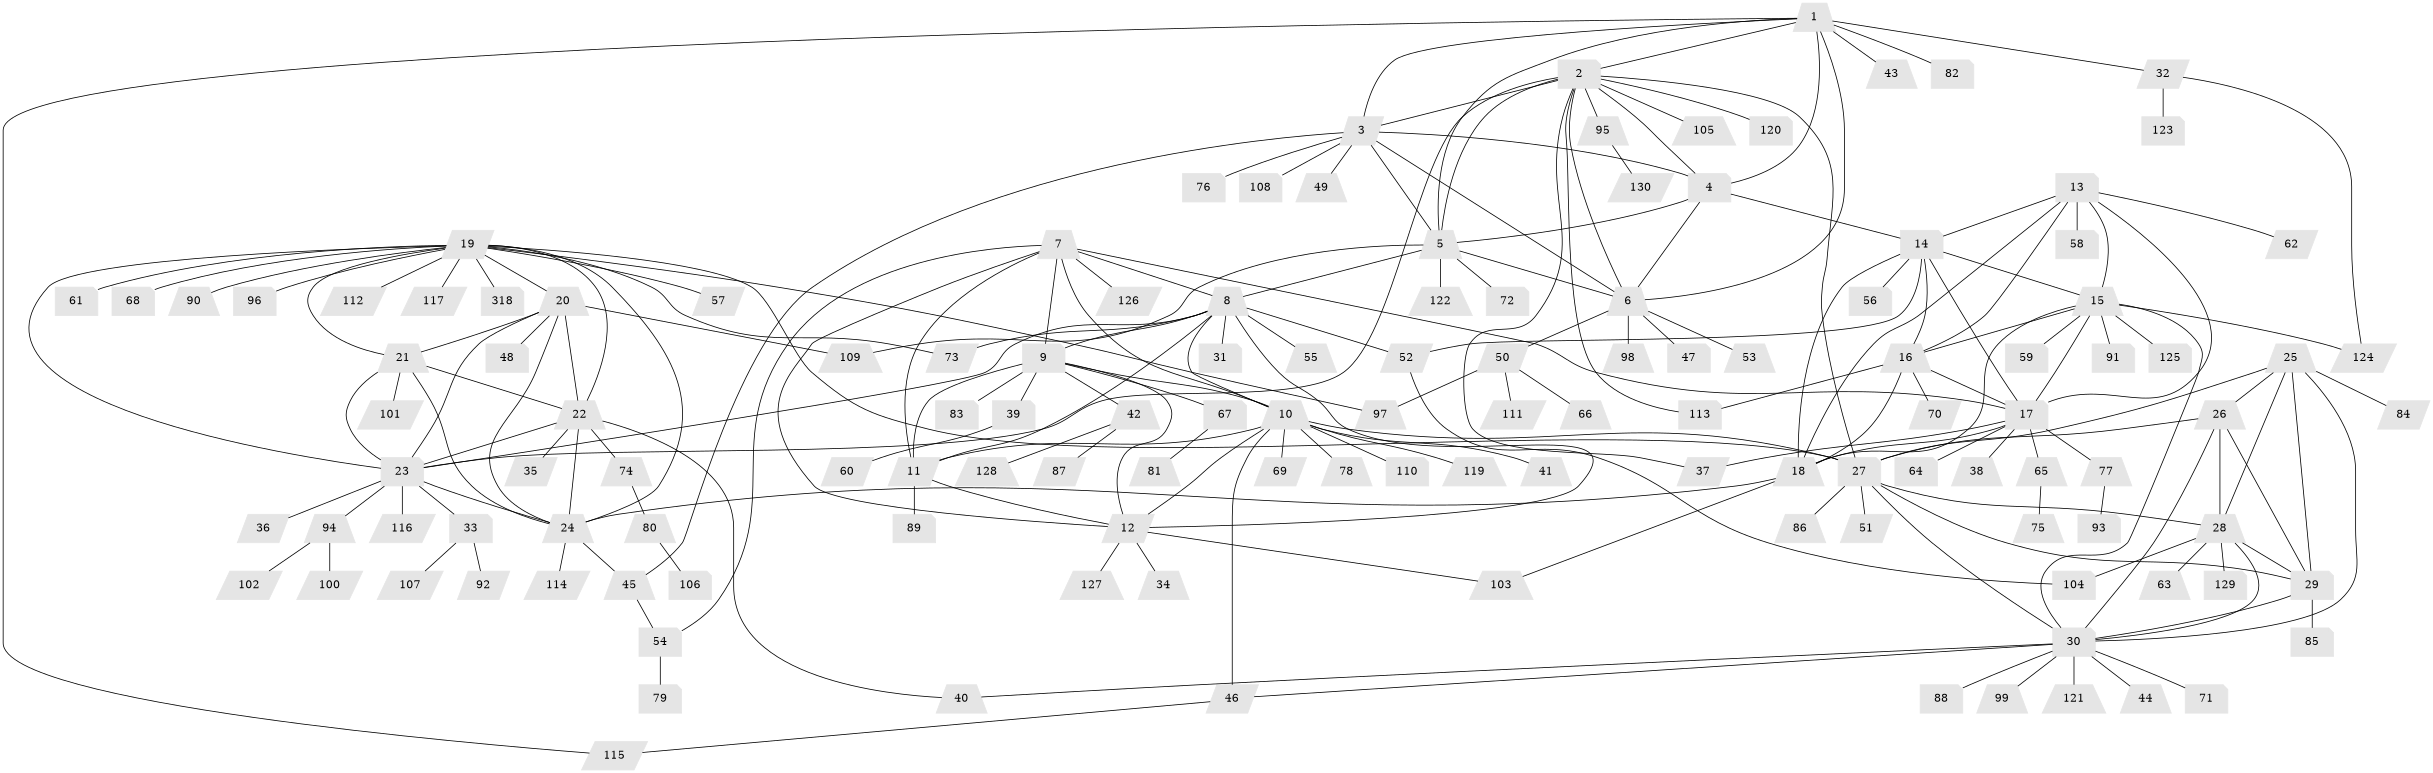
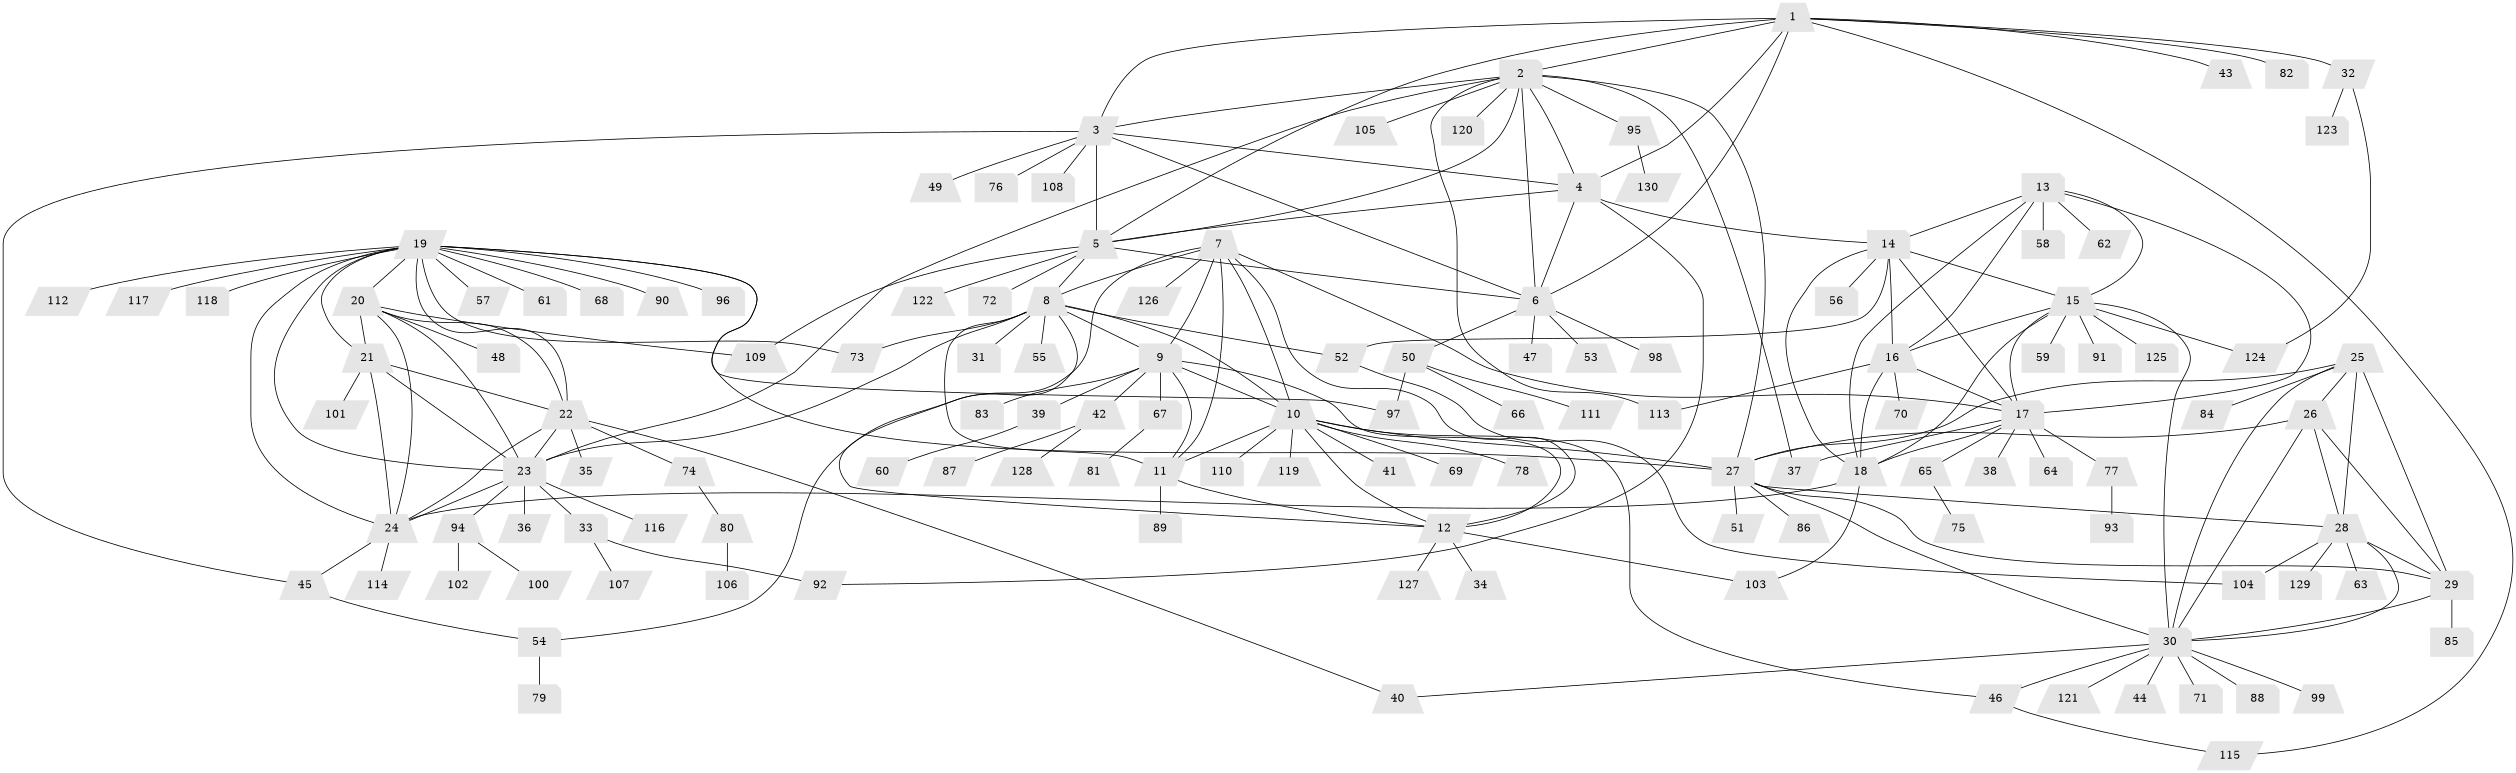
(503, 301) -> (207, 301)
none -> (1421, 554)
